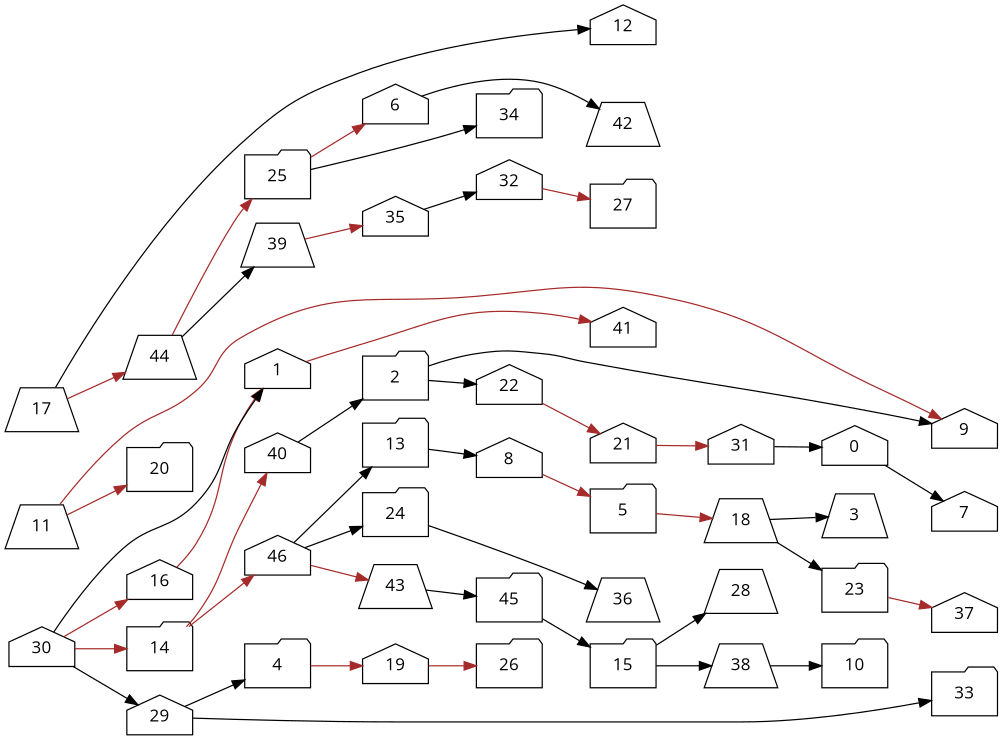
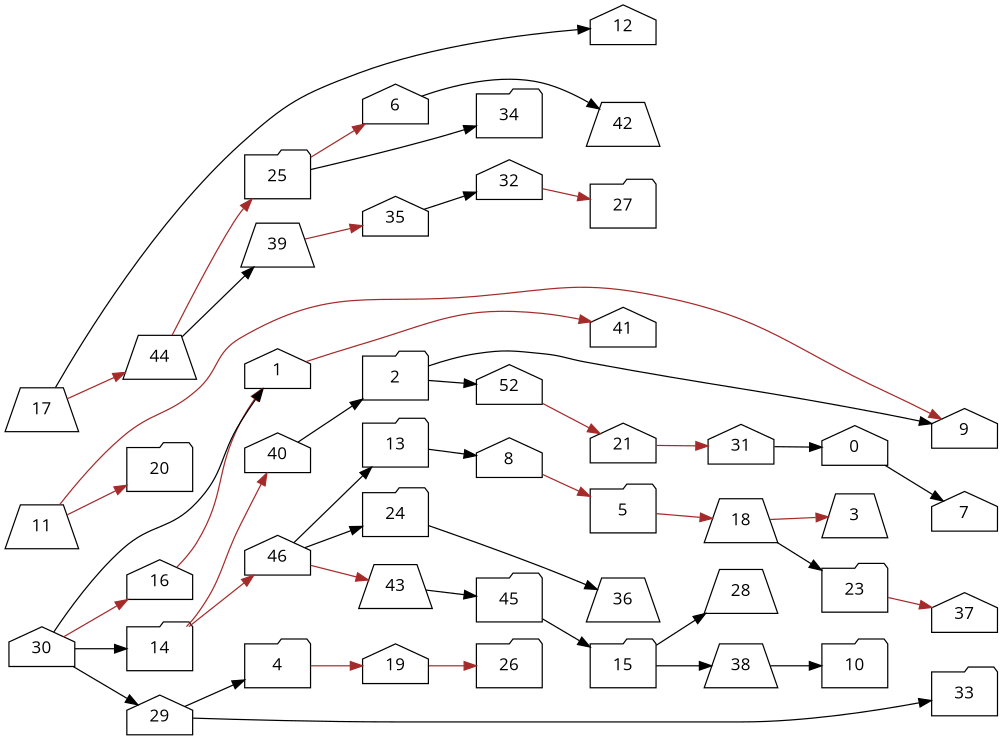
(509, 387) -> (509, 387)
(793, 518) -> (793, 518)
(95, 649) -> (95, 649)
